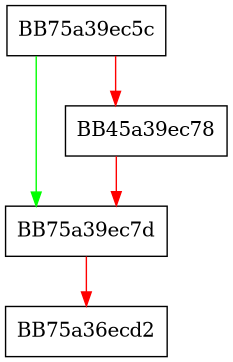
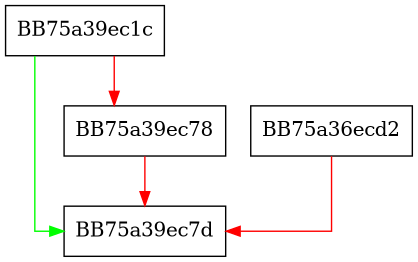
(86, 31) -> (85, 31)
(146, 131) -> (145, 131)
(86, 274) -> (323, 231)
